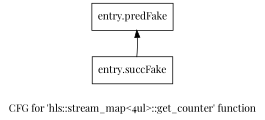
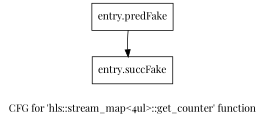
(137, 47) -> (128, 40)
